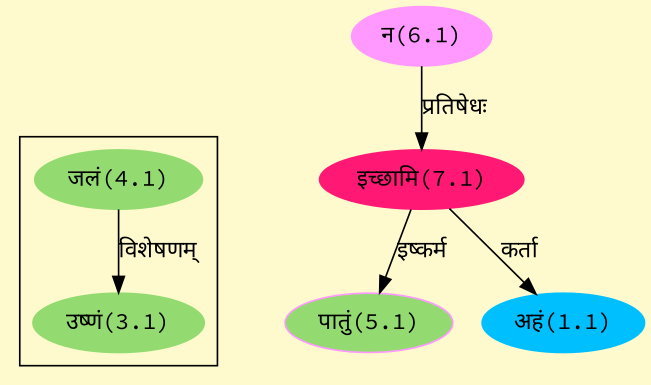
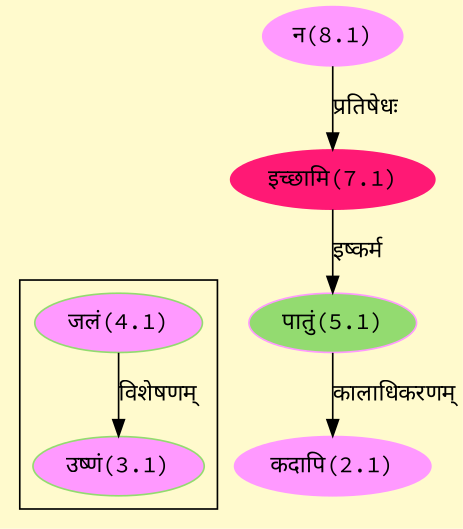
(422, 36) -> (333, 36)
(119, 180) -> (119, 323)
(119, 323) -> (119, 466)
(563, 323) -> none
none -> (333, 466)
